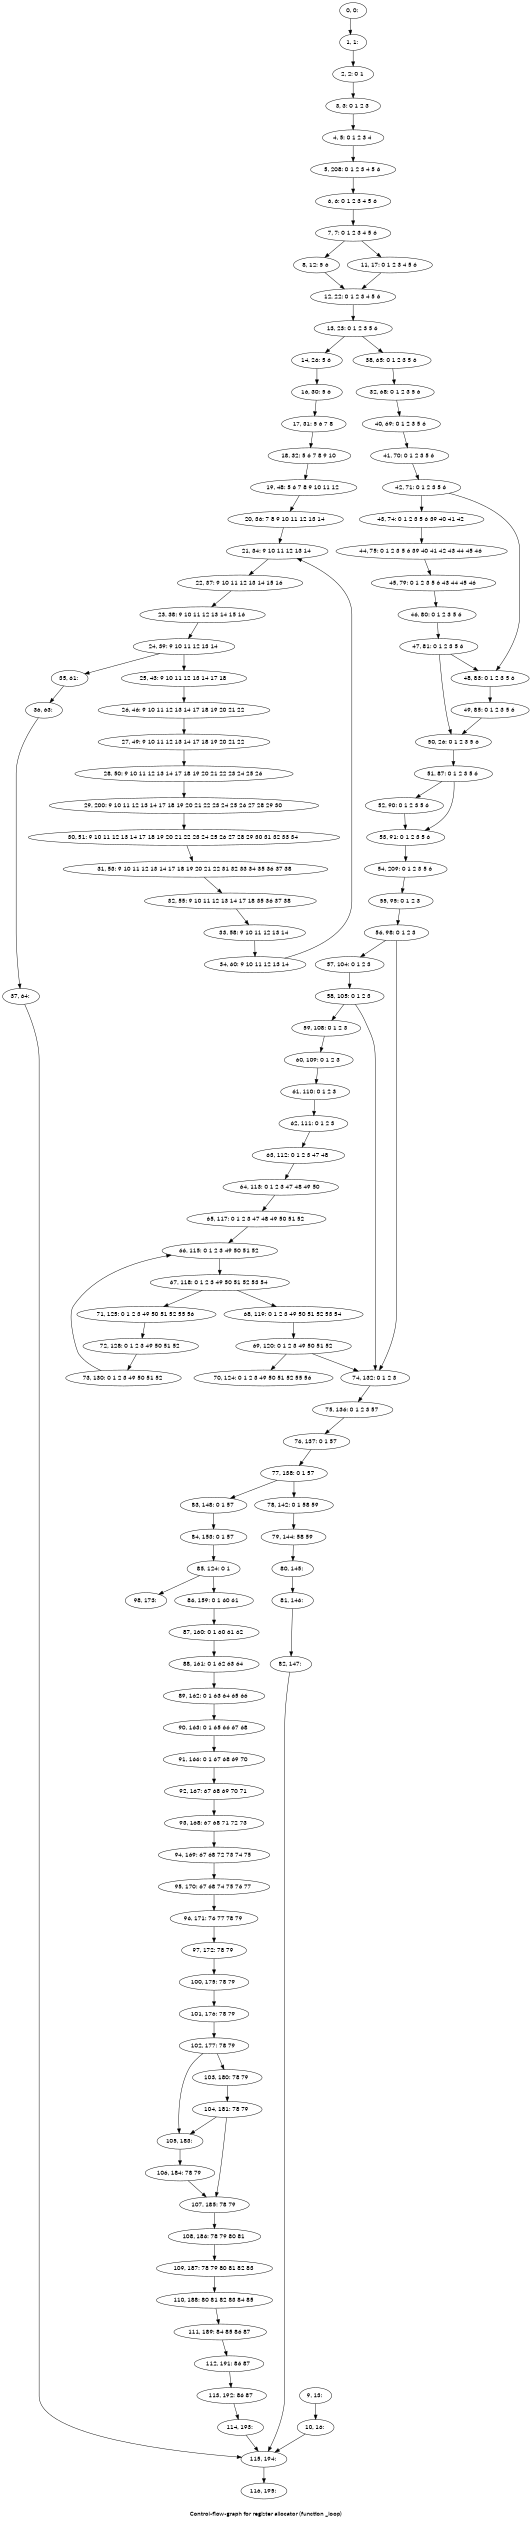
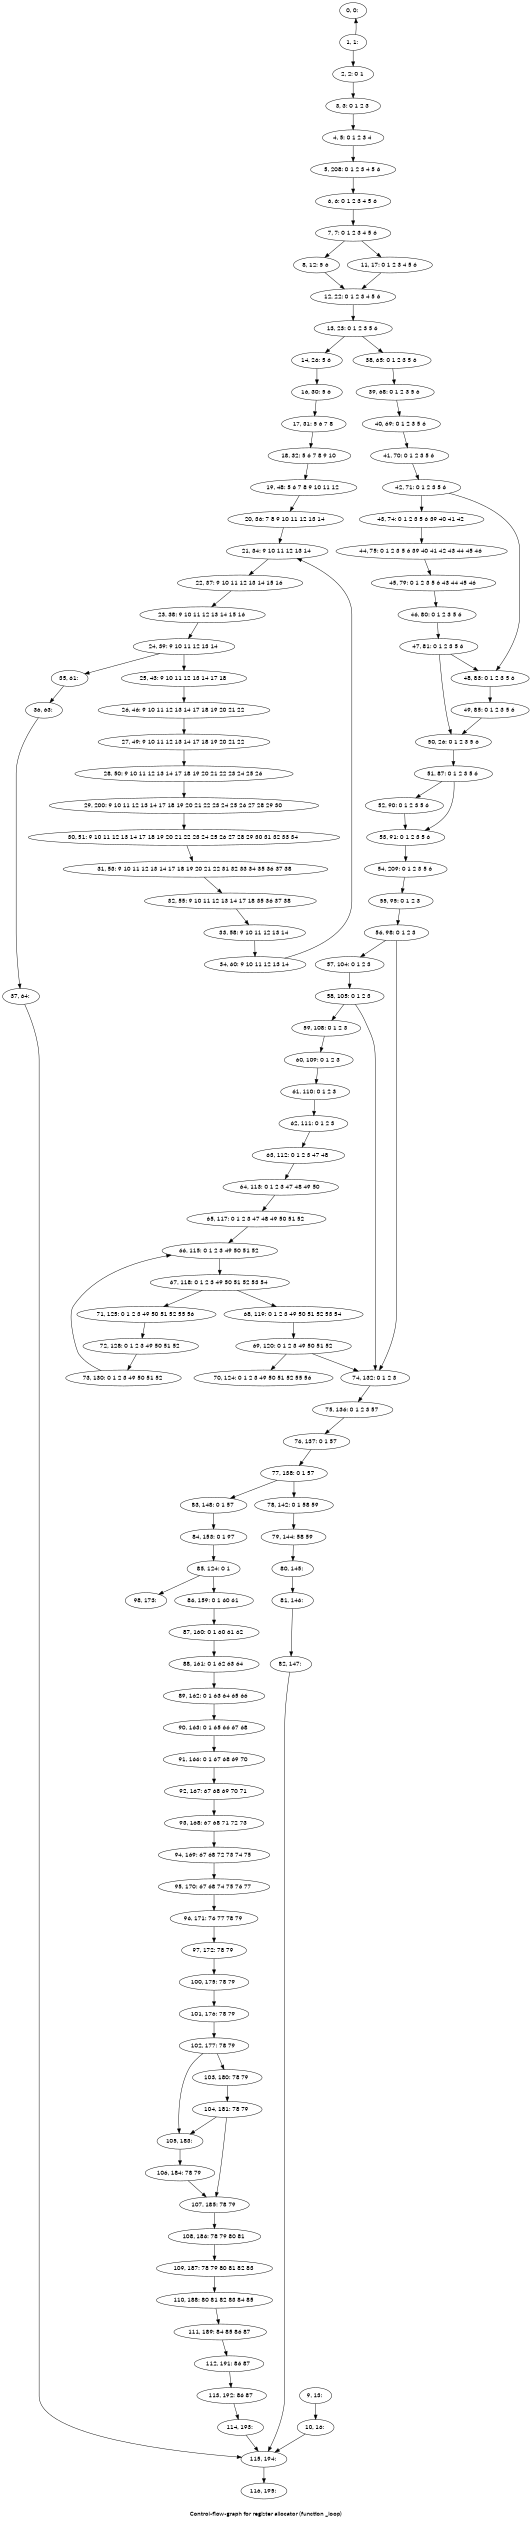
(350, 24) -> (356, 29)
(395, 392) -> (395, 392)
(214, 1537) -> (214, 1537)
